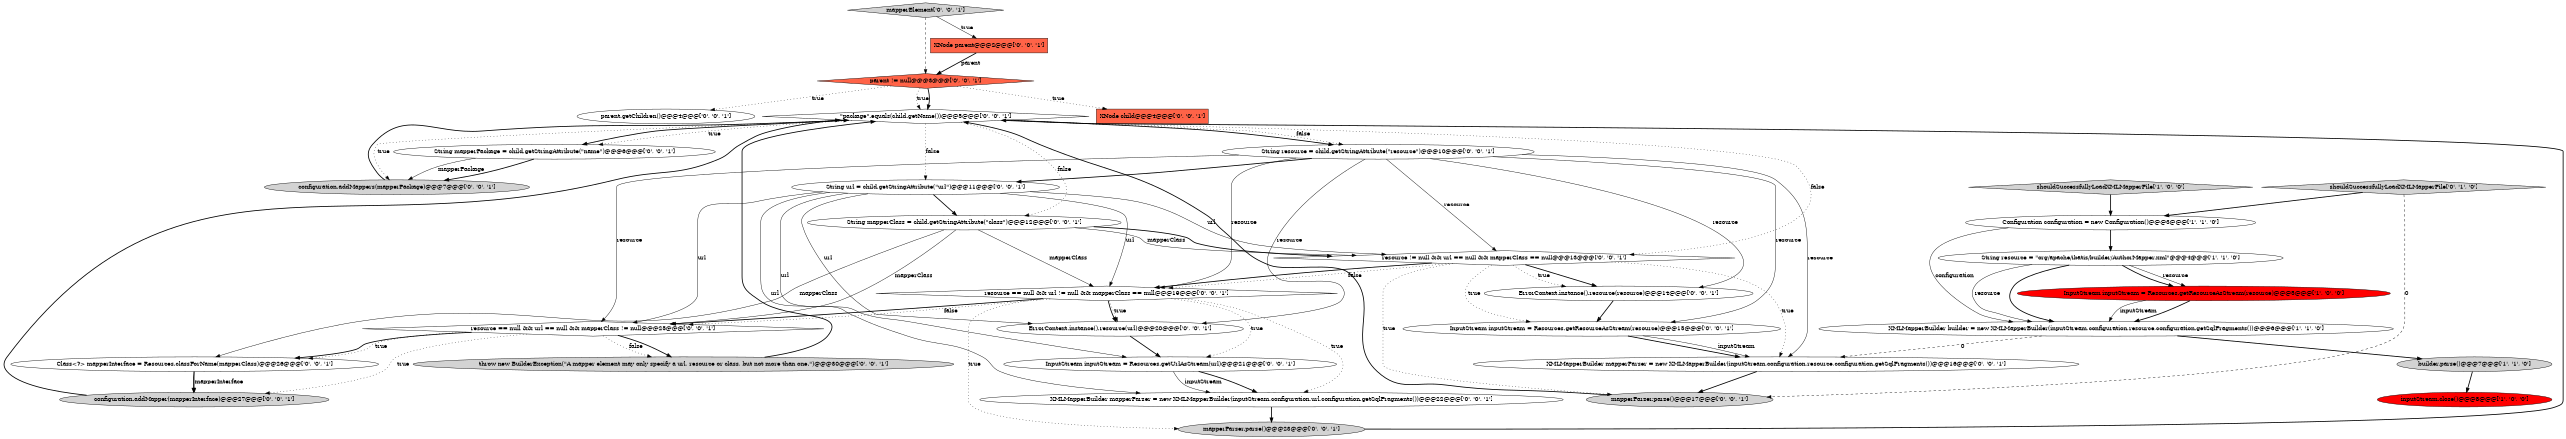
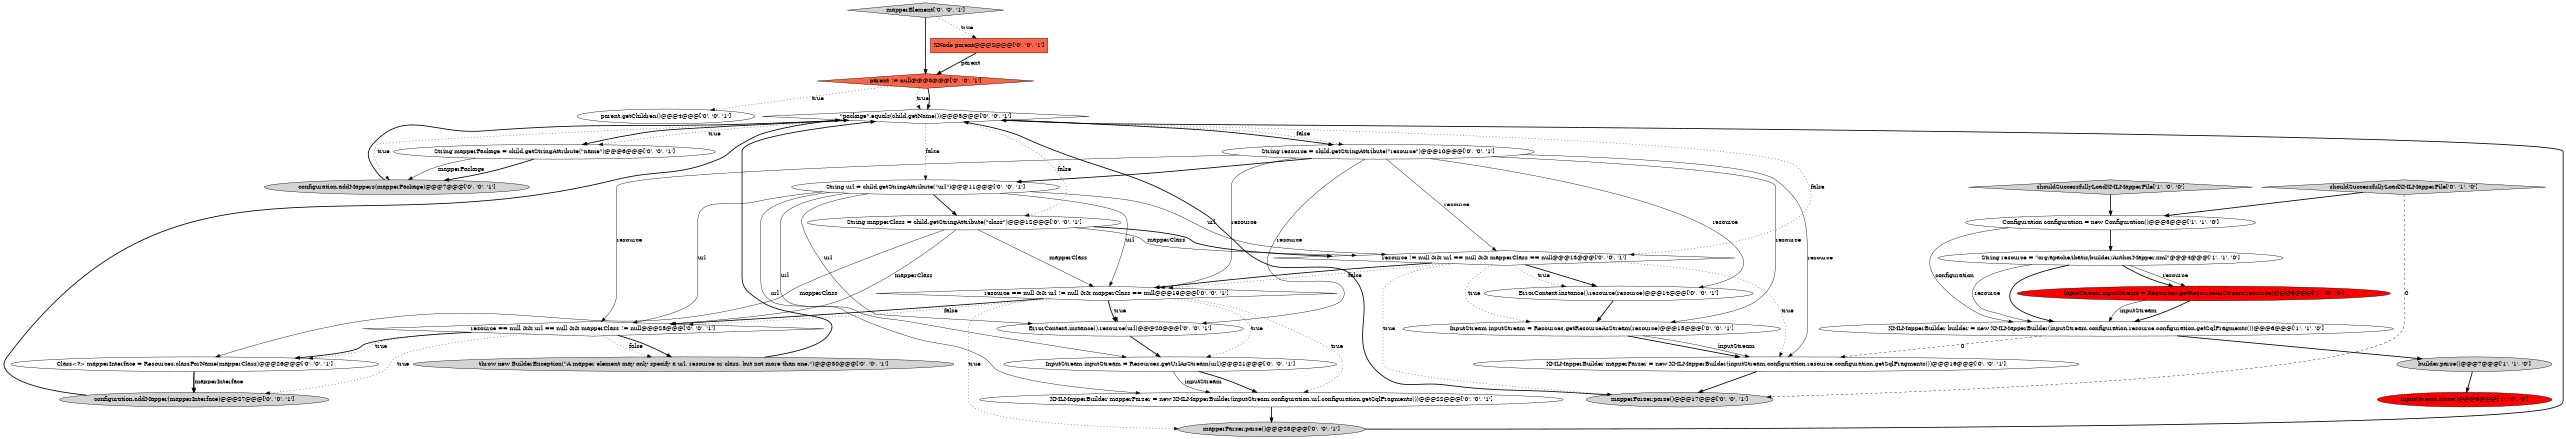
(955, 26) -> (955, 26)
(926, 44) -> (926, 44)
(1152, 116) -> none
